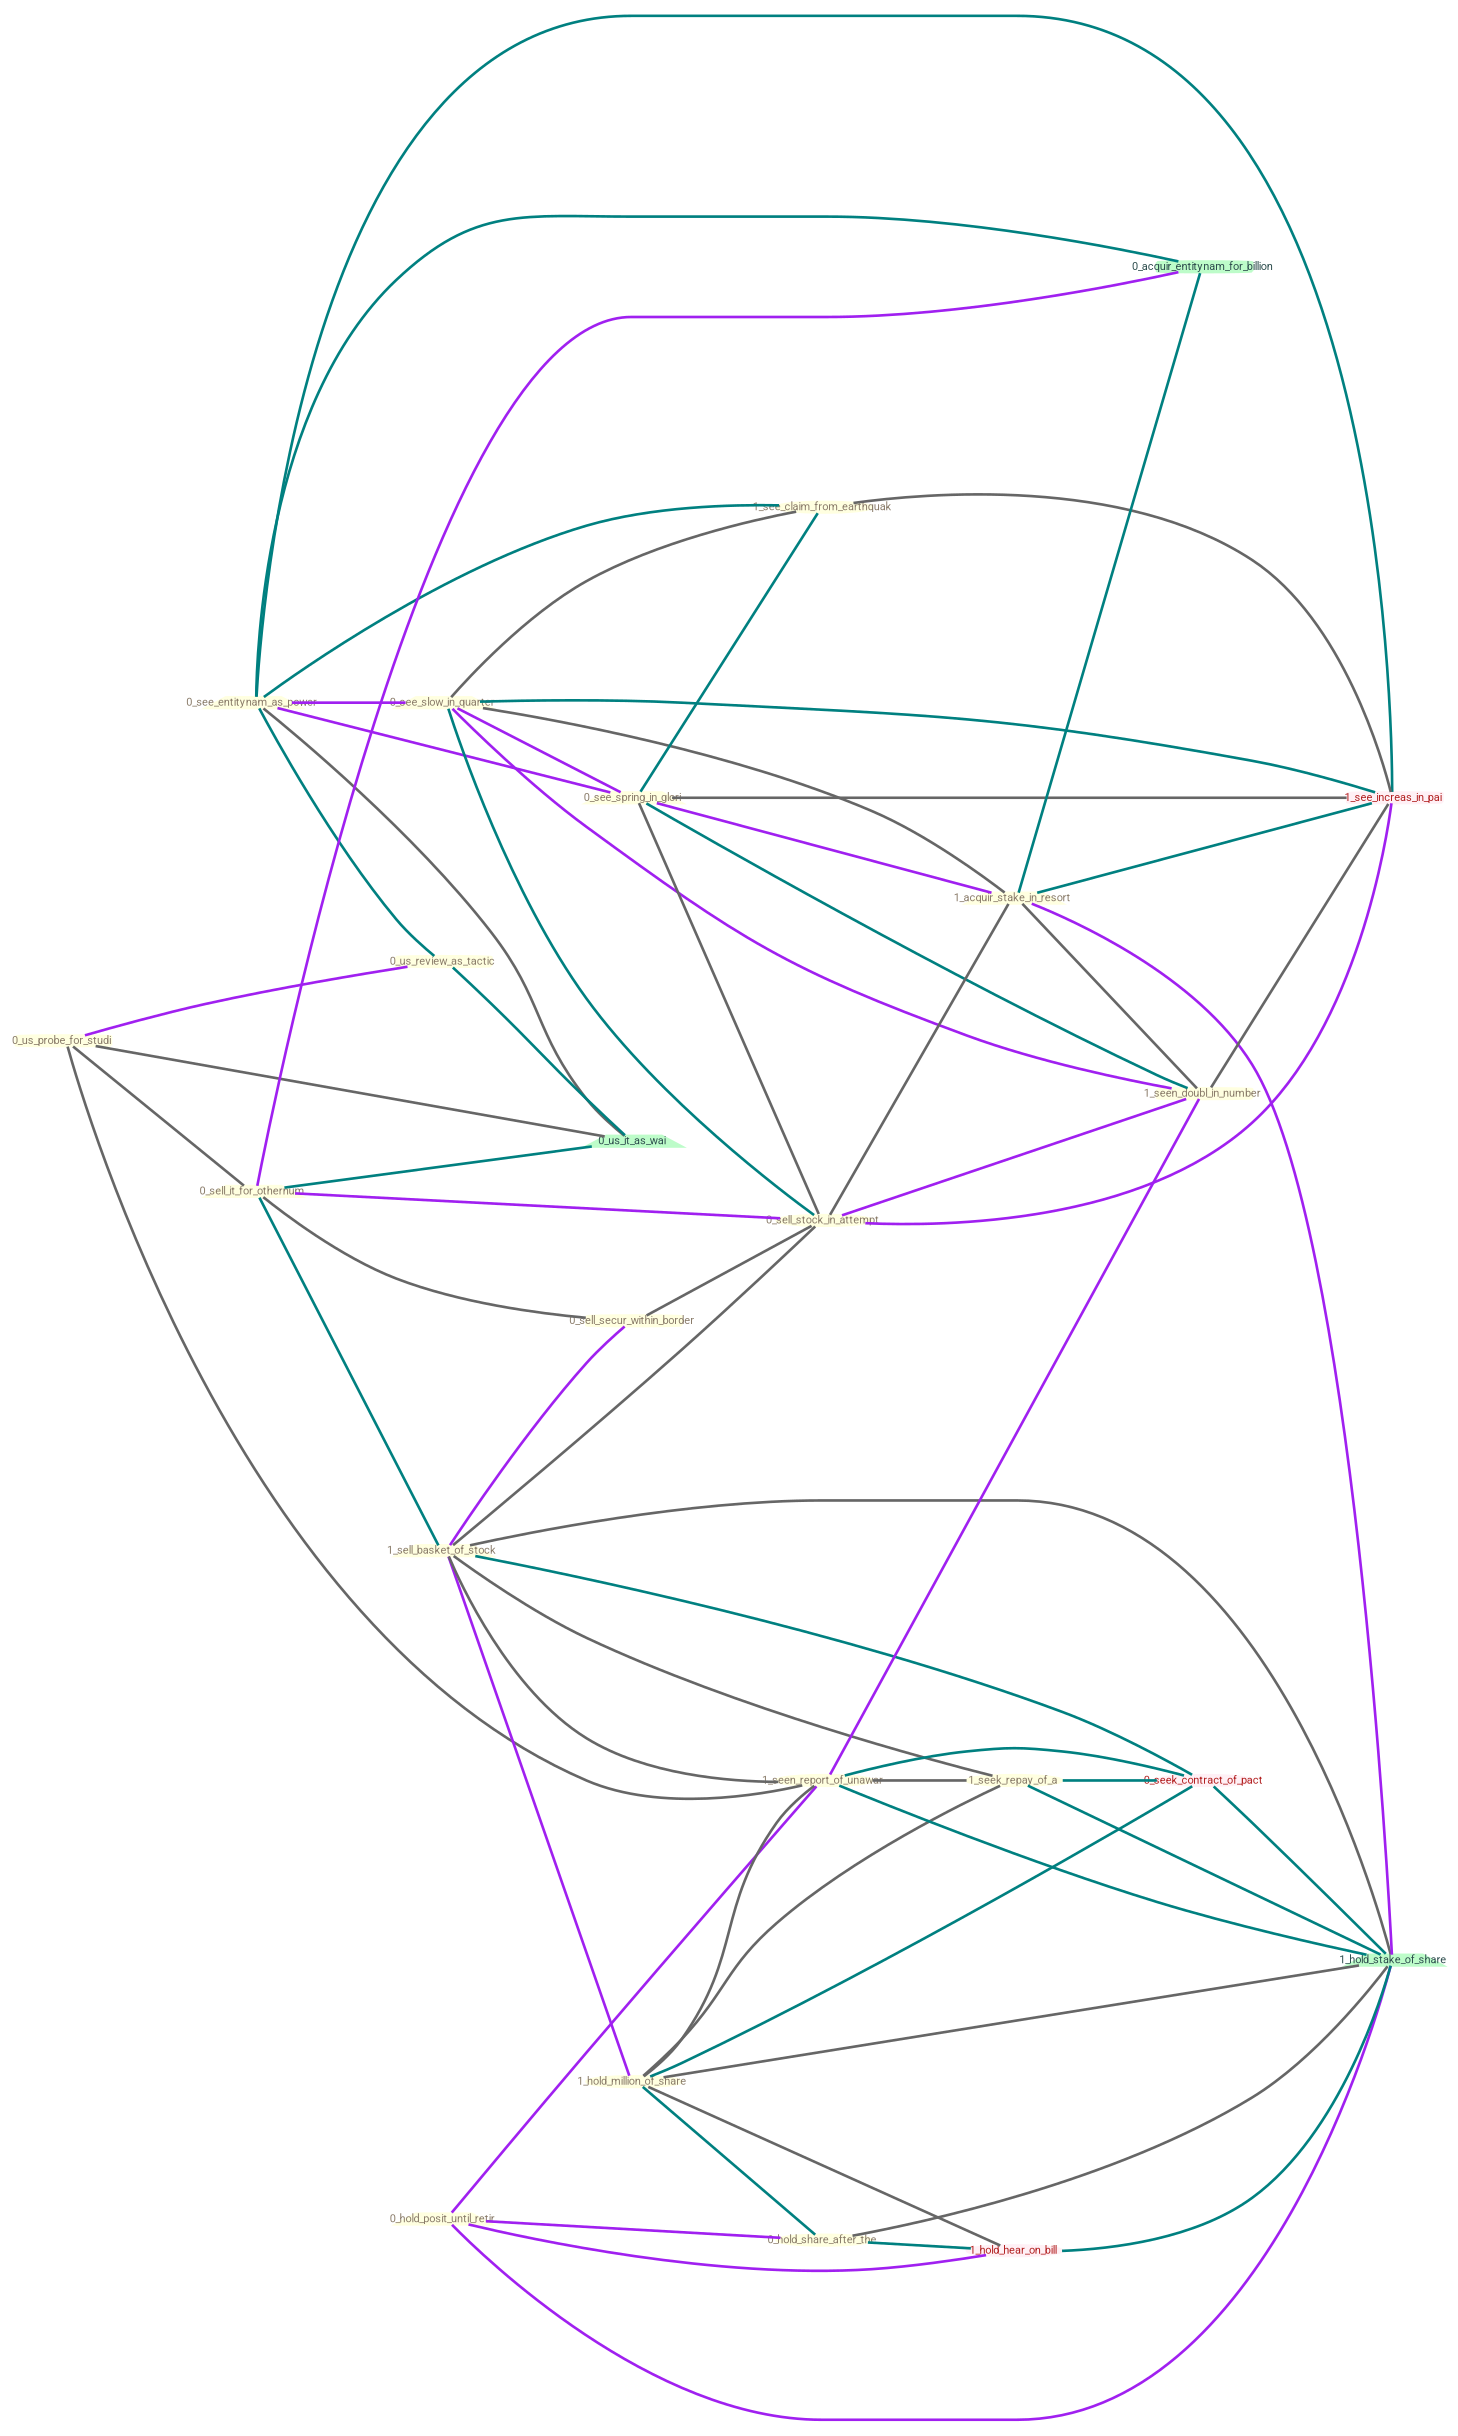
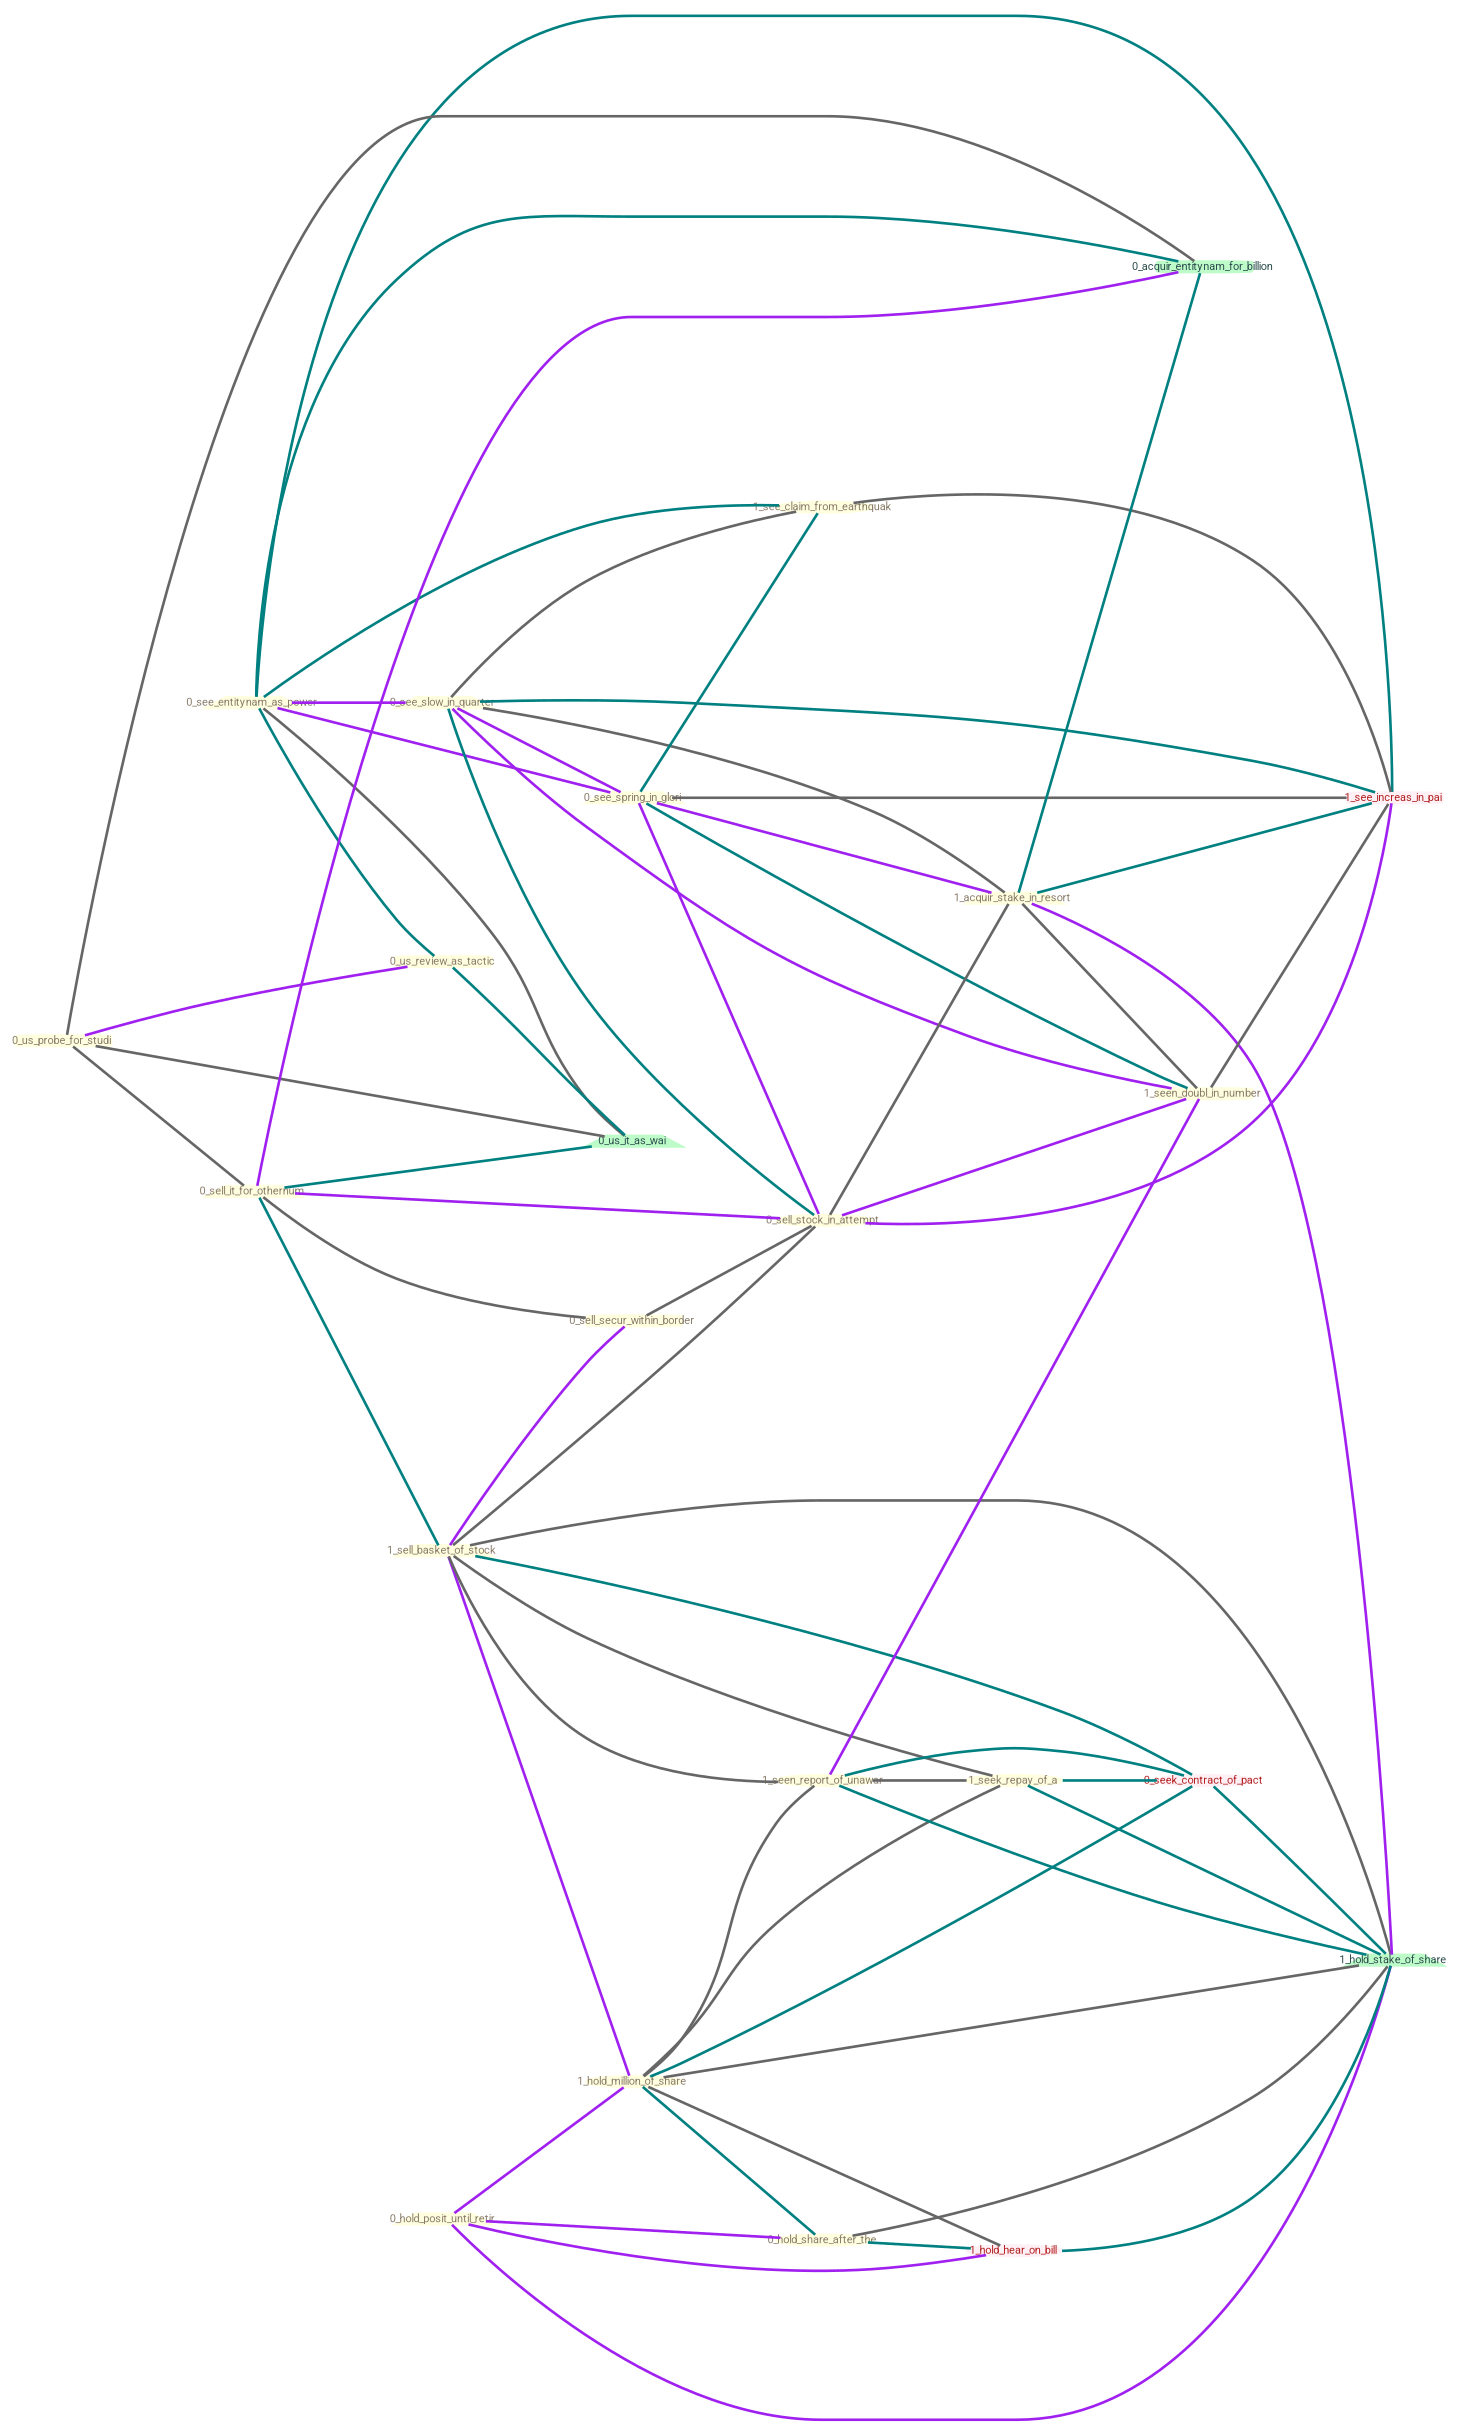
(729, 1009) -> (729, 1009)
(319, 1556) -> (345, 181)
(633, 1998) -> (539, 2150)
